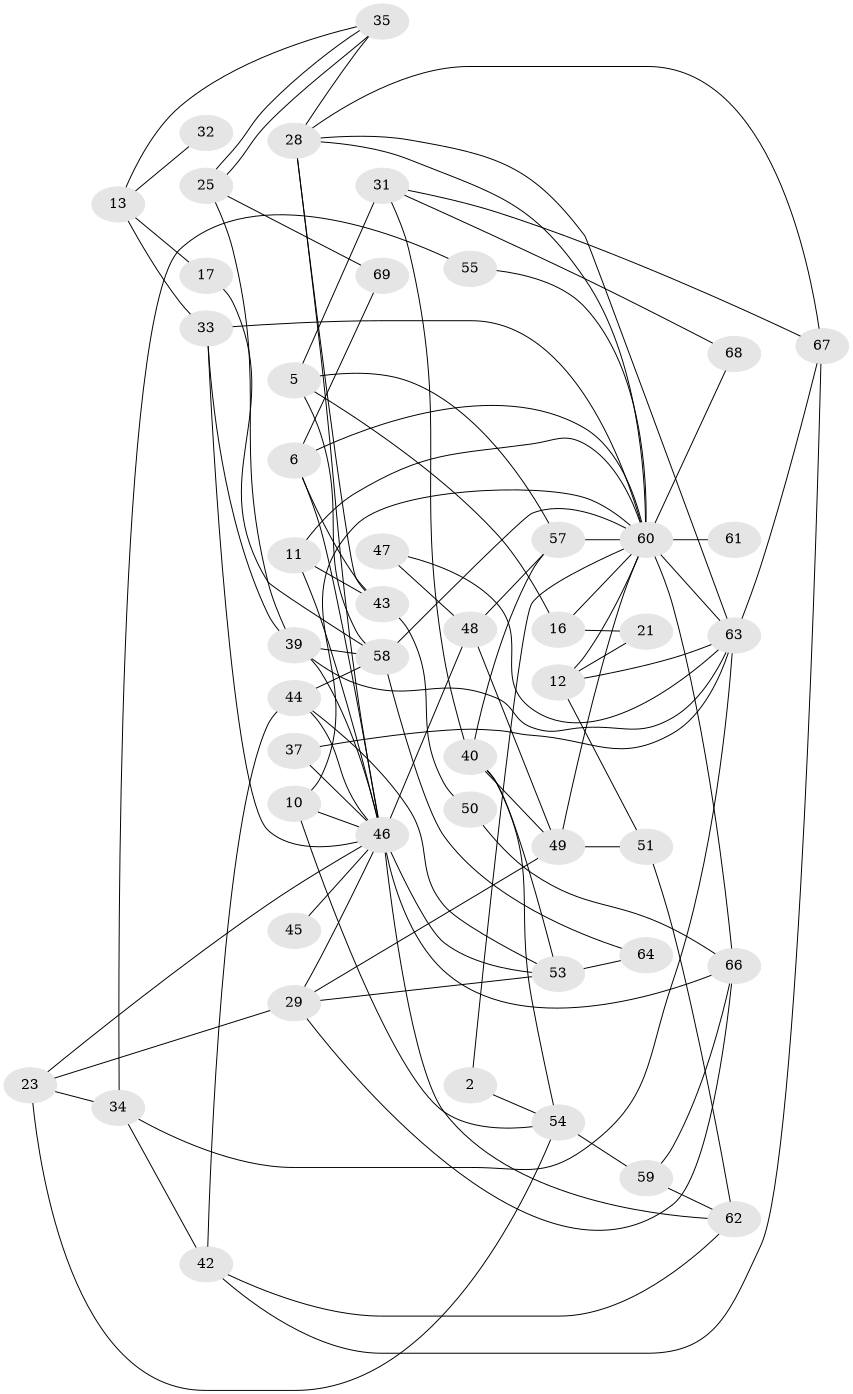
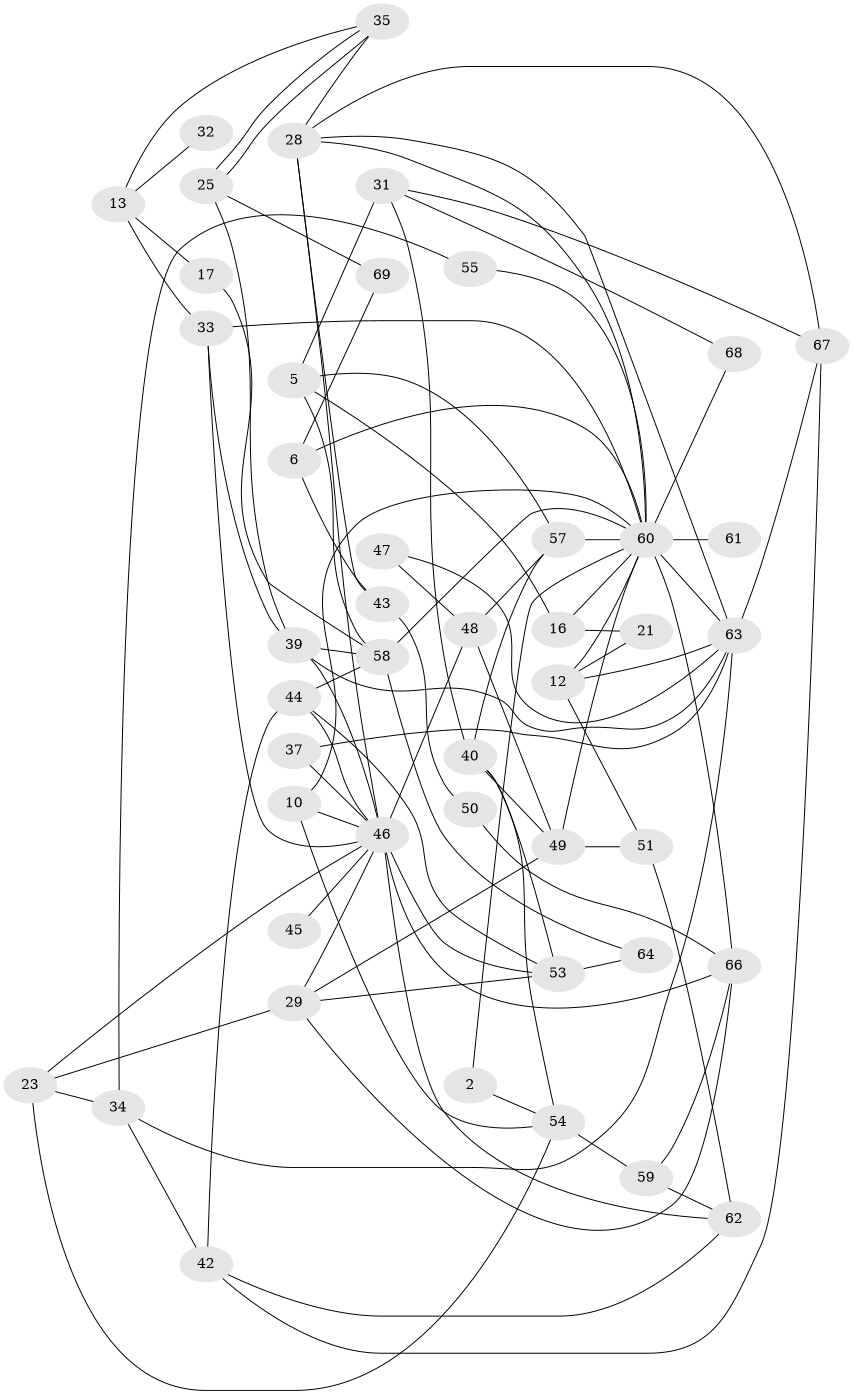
(294, 555) -> none
(341, 620) -> none
